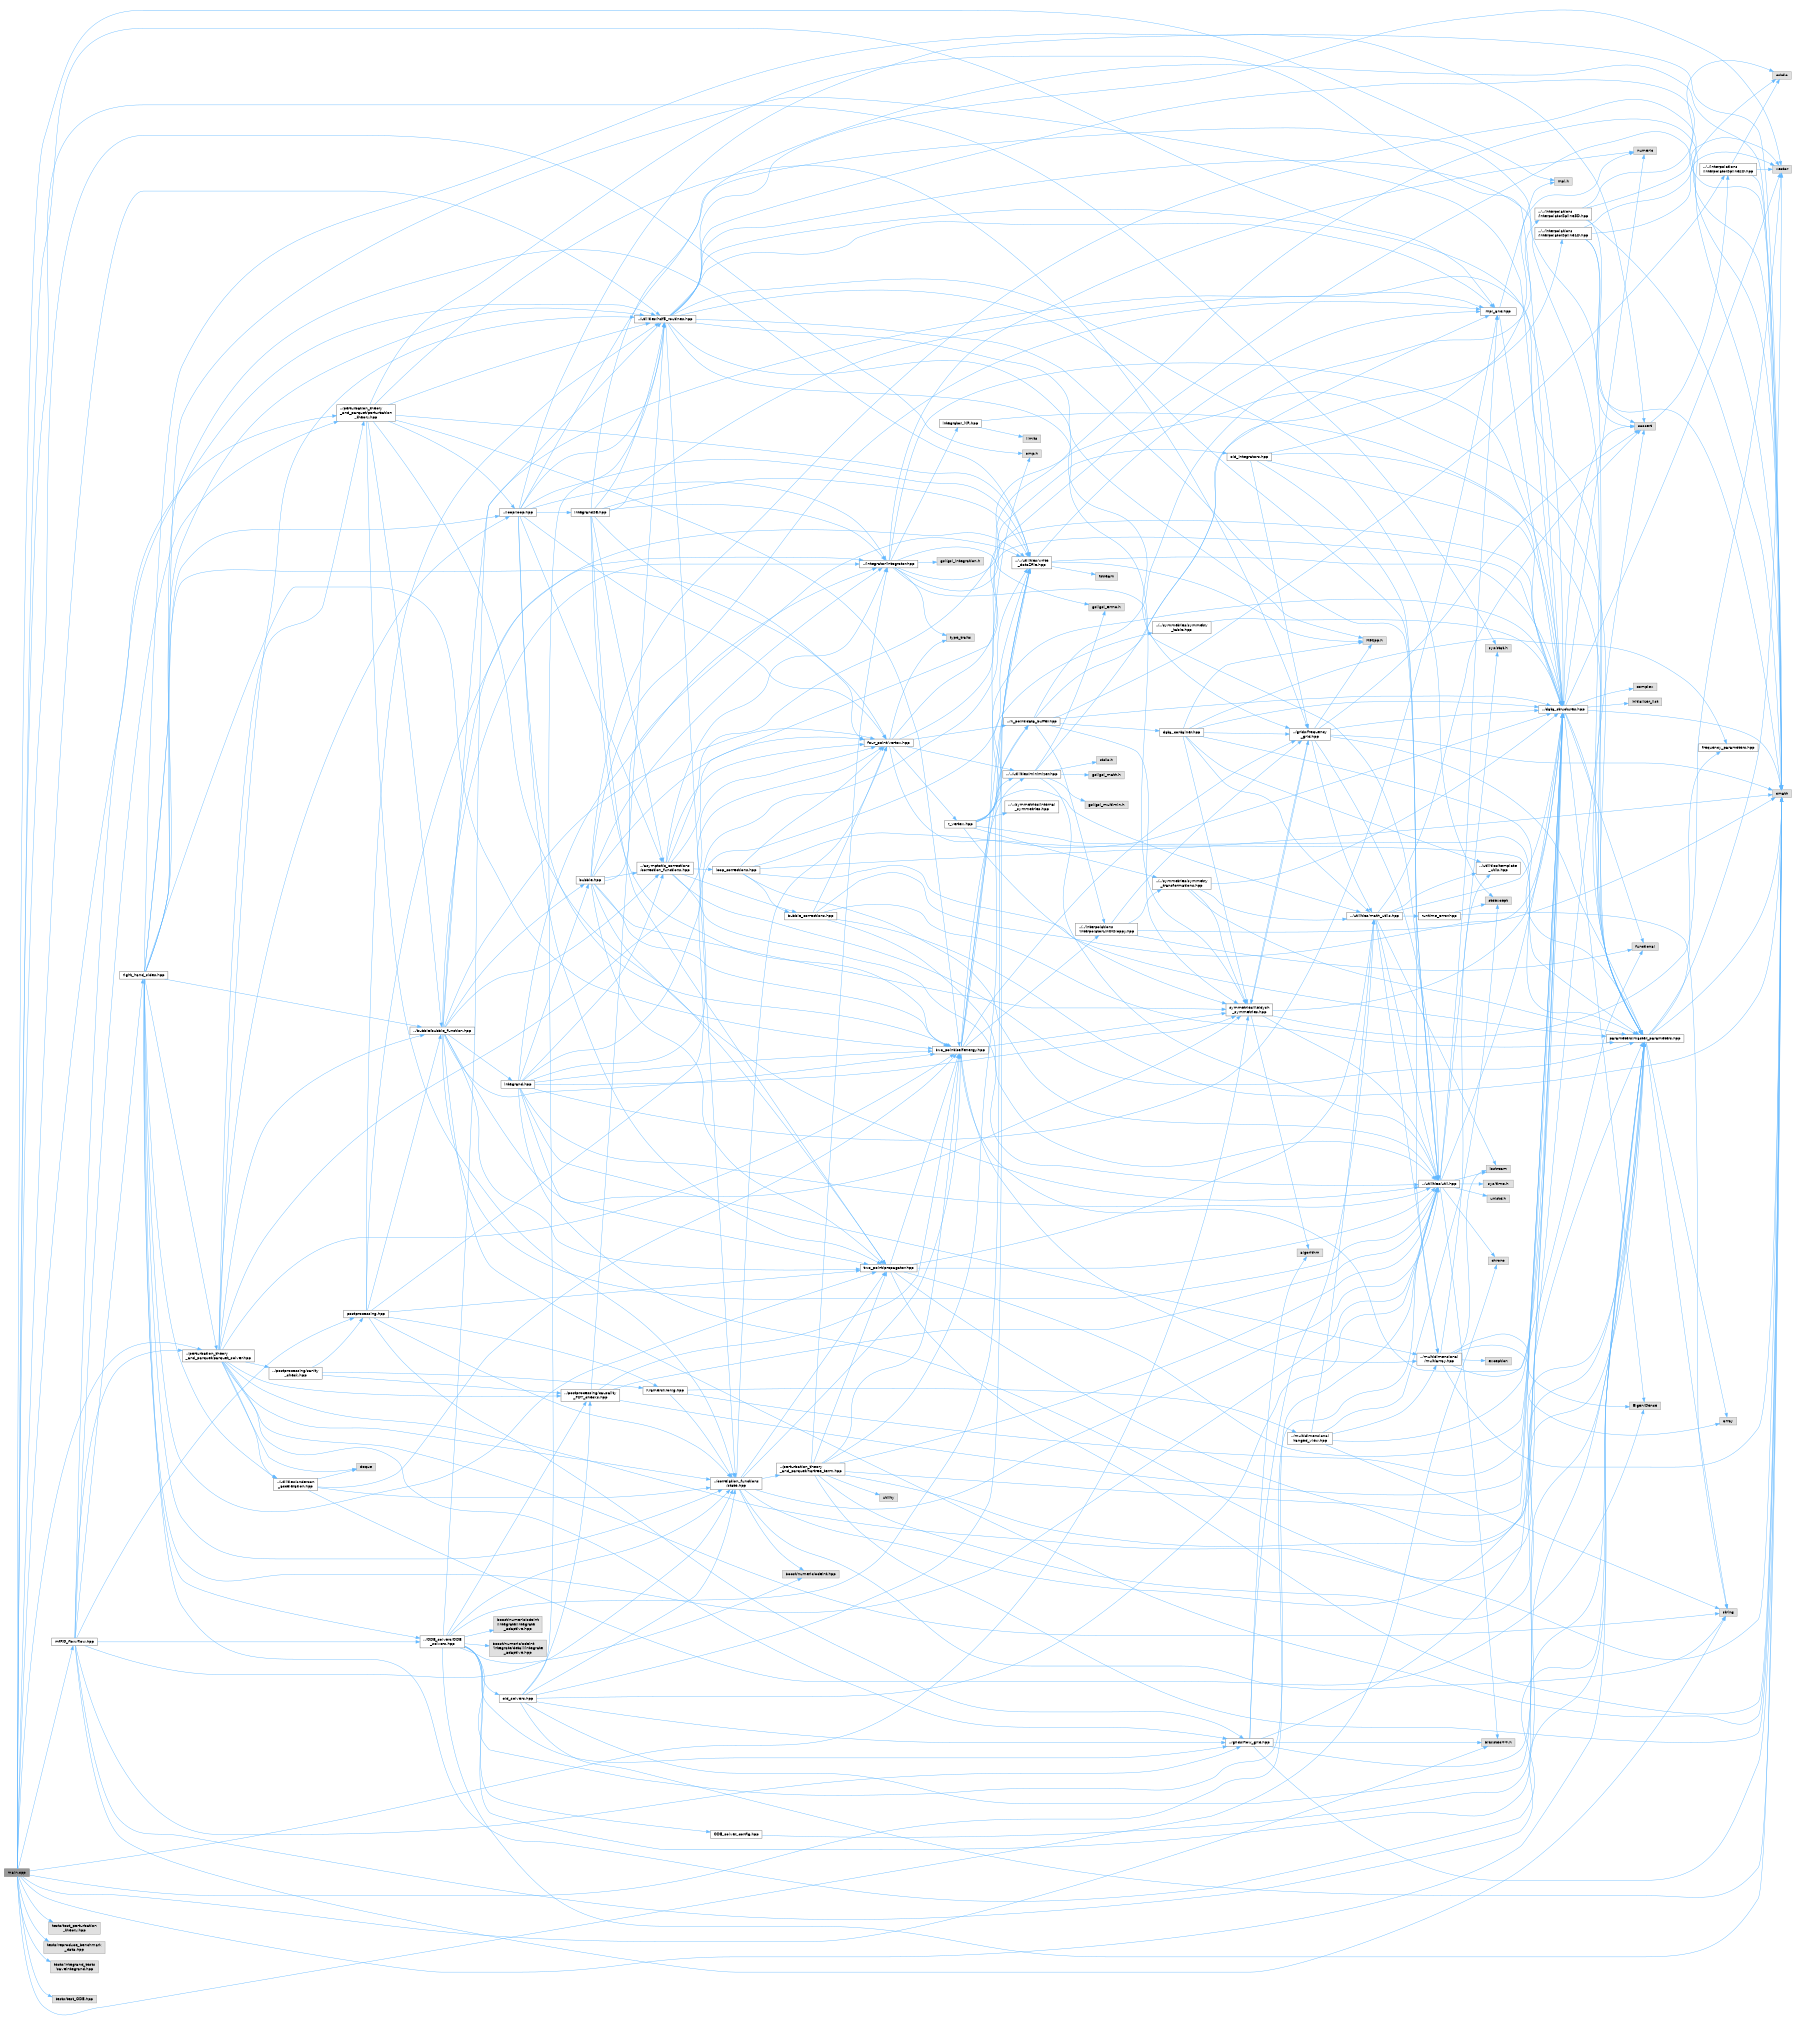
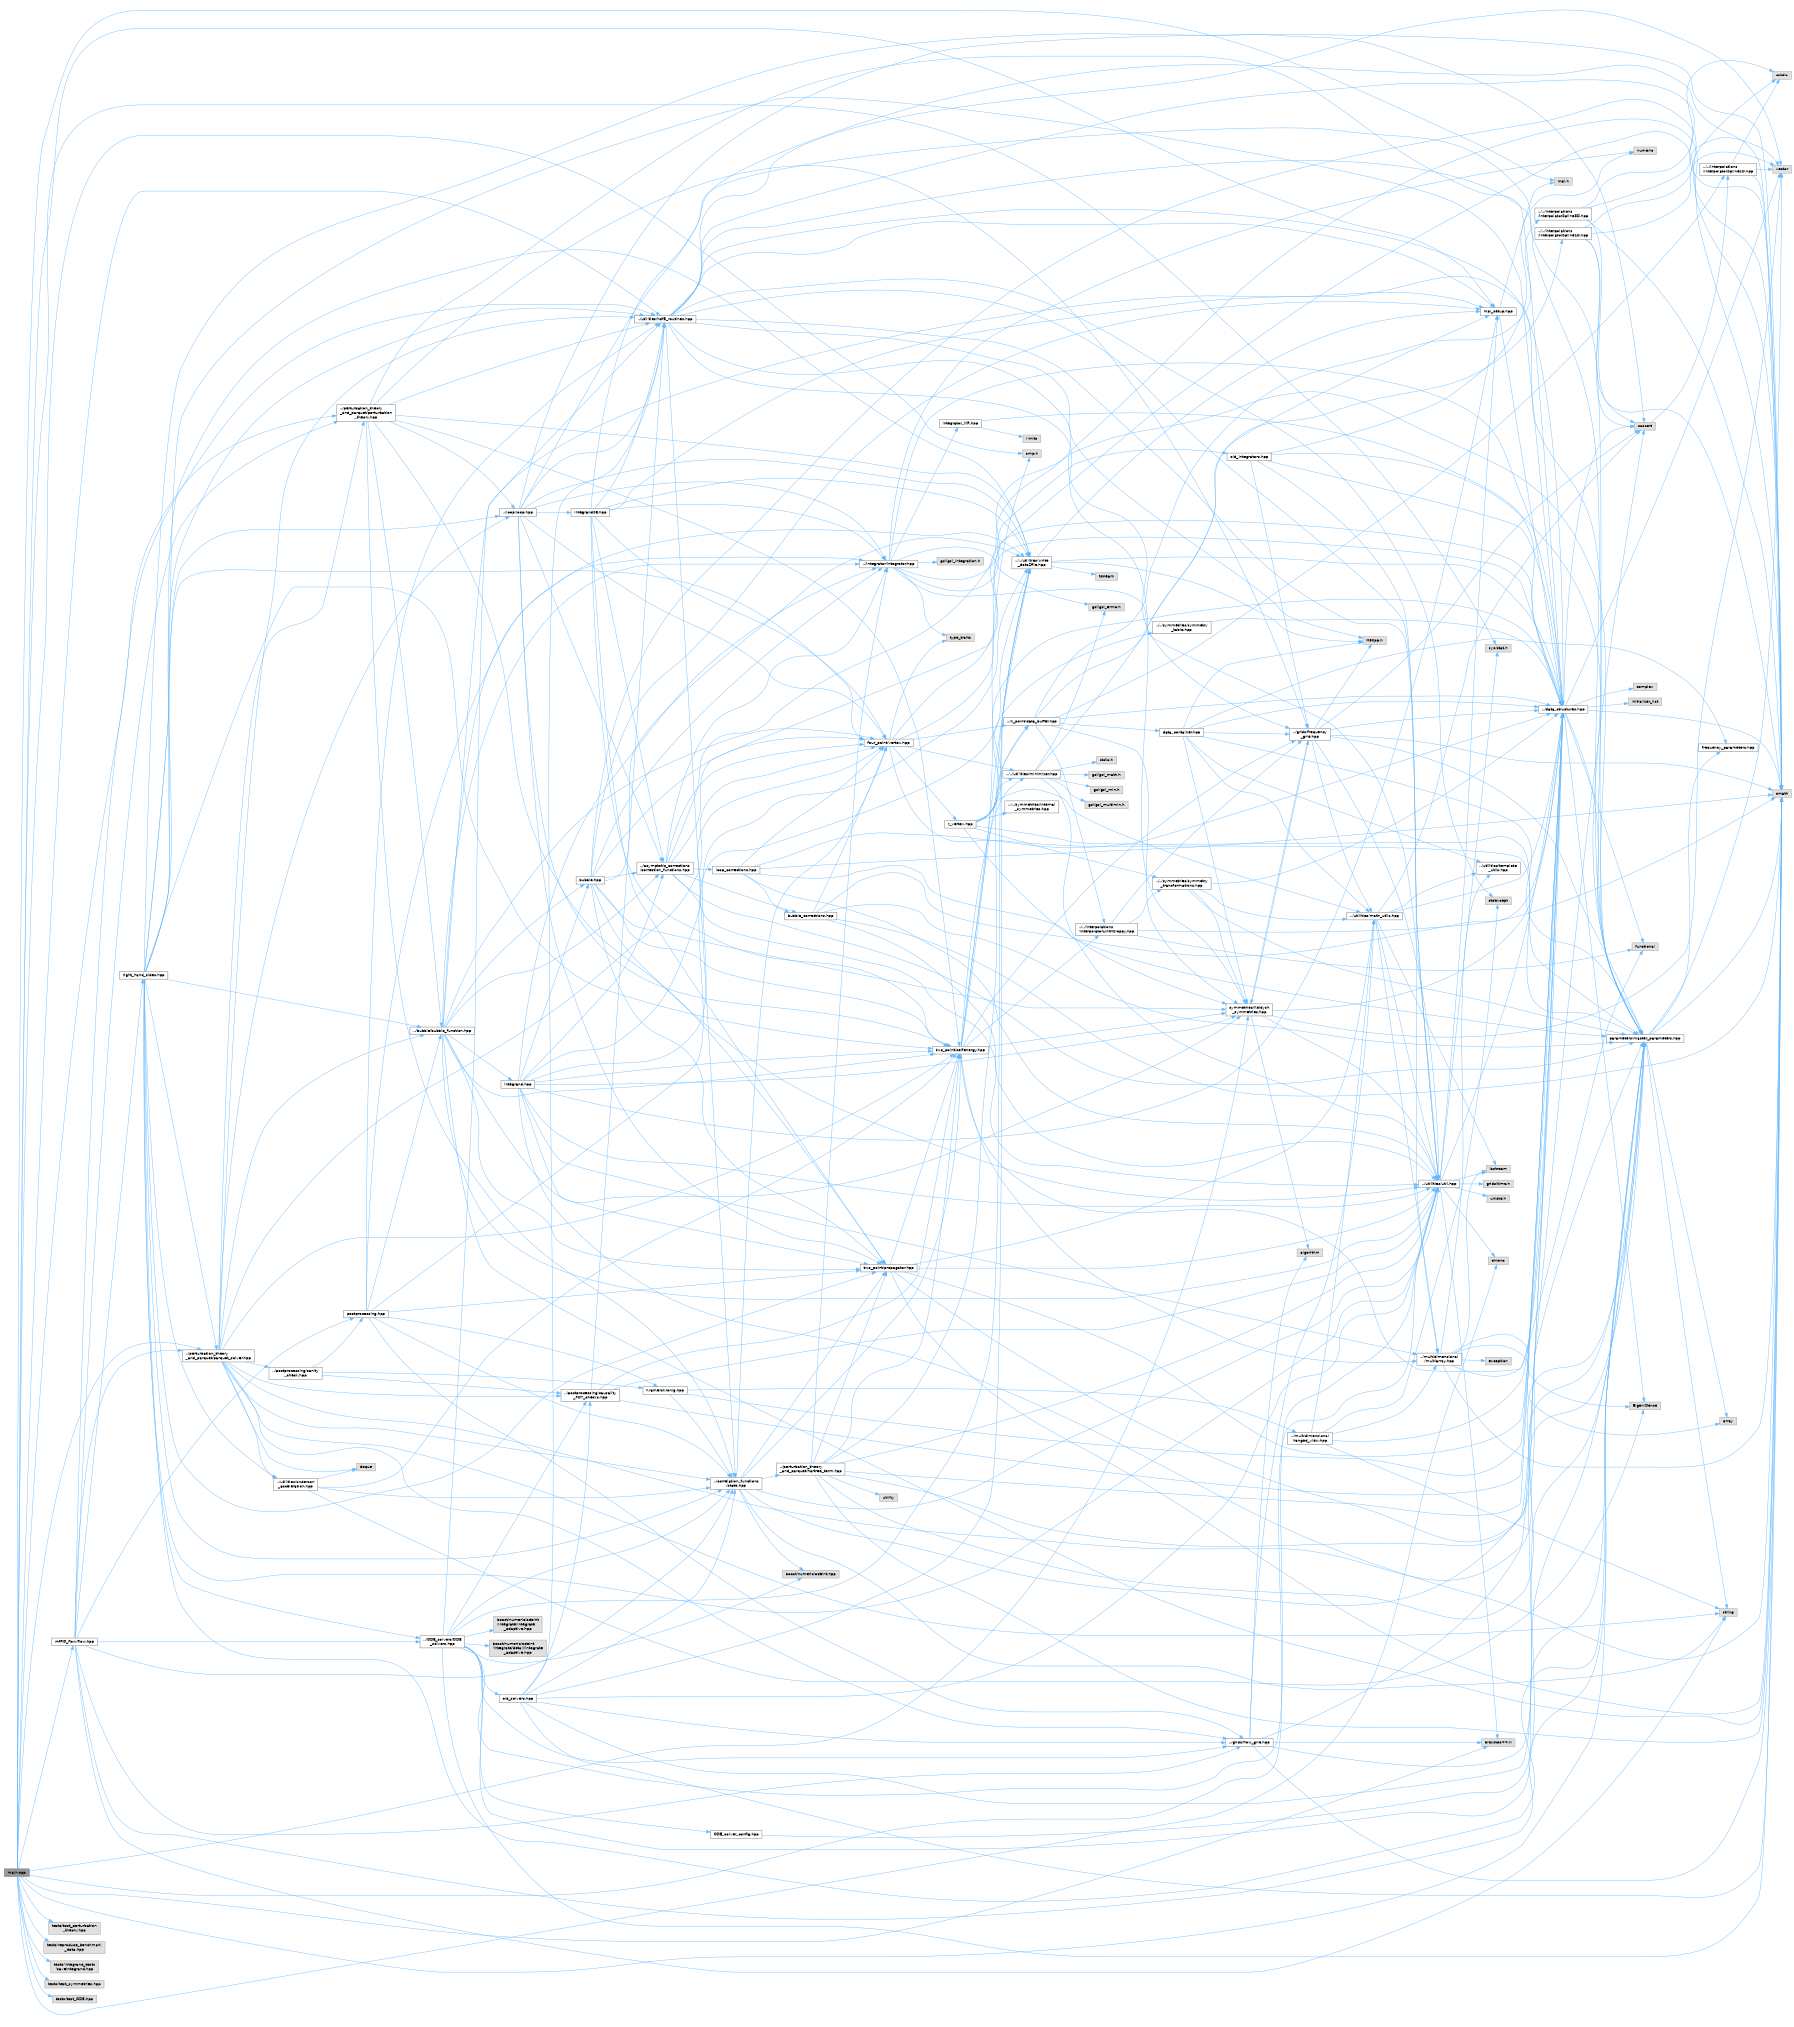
(1498, 312) -> (1498, 312)
(1604, 432) -> none
none -> (1107, 790)
(1439, 916) -> none
(1498, 1184) -> (1498, 1184)
none -> (74, 1984)
